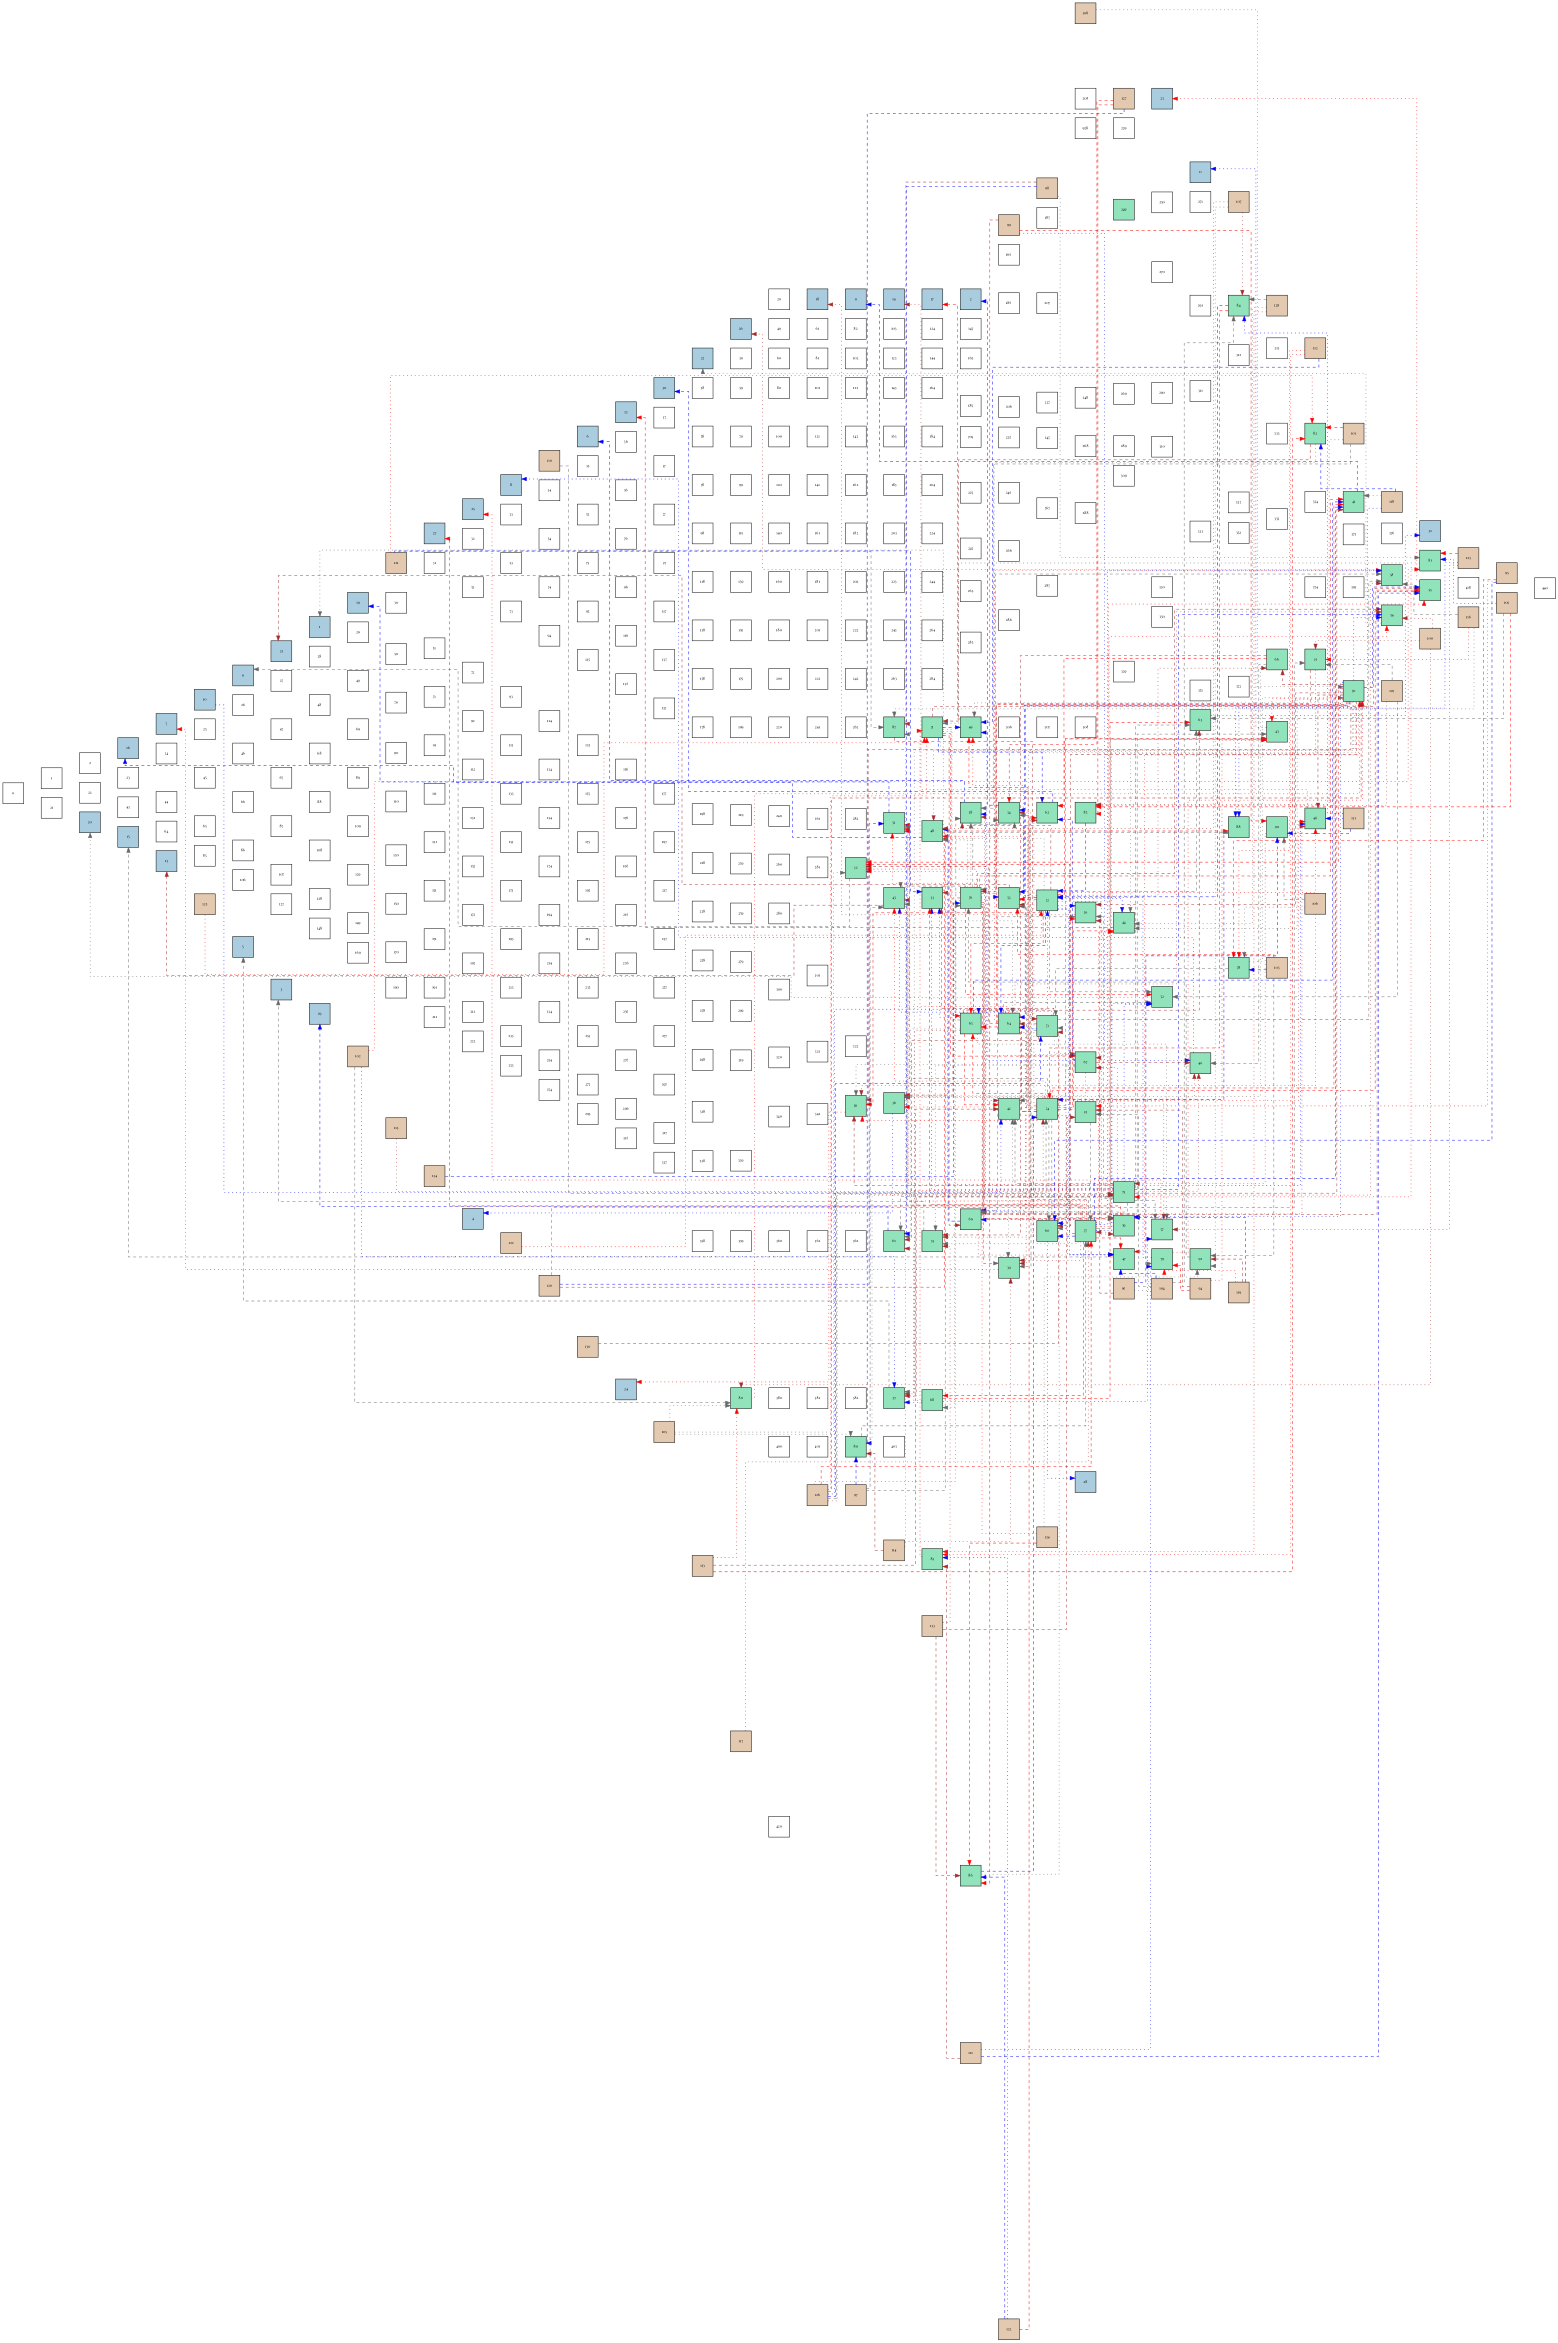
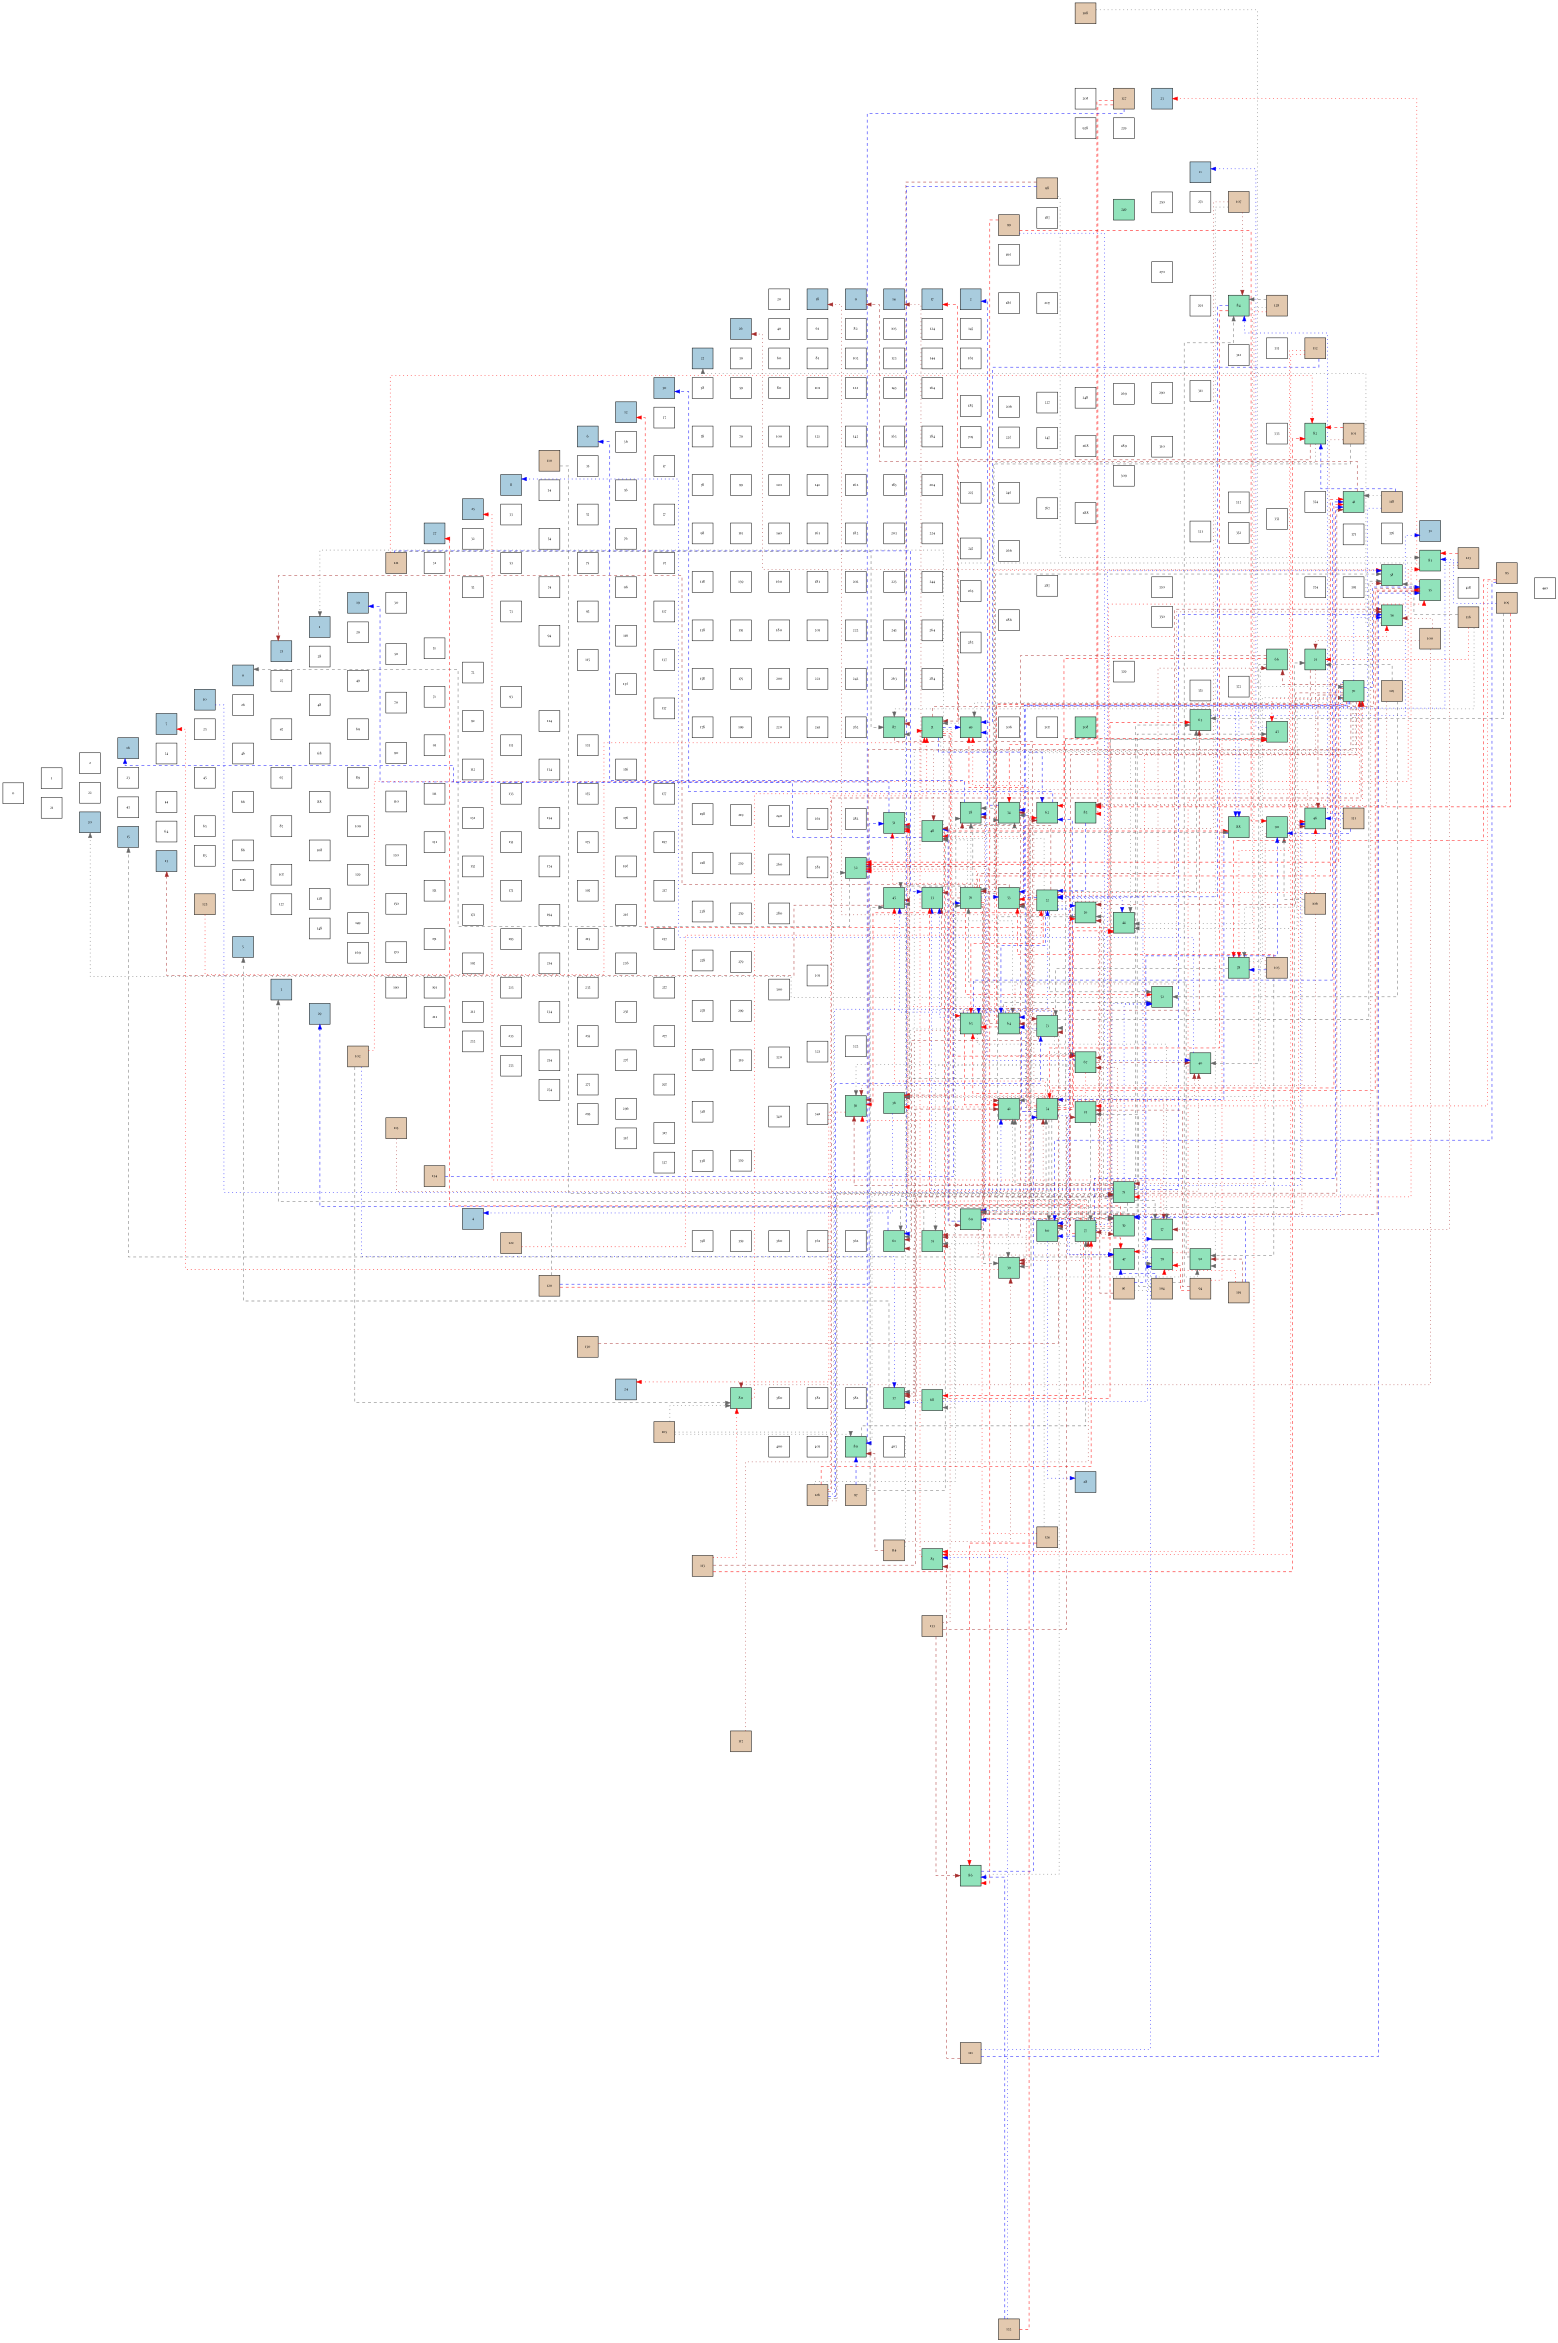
(950, 461) -> (950, 461)
(1086, 727) -> (1086, 727)
(779, 1827) -> none
